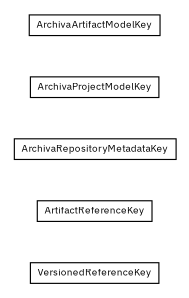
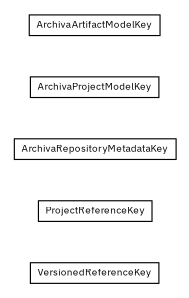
(95, 211) -> none
none -> (95, 211)
